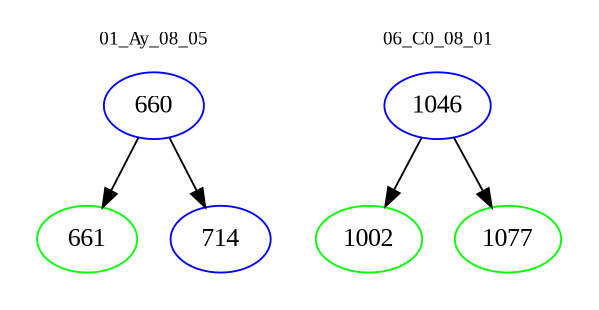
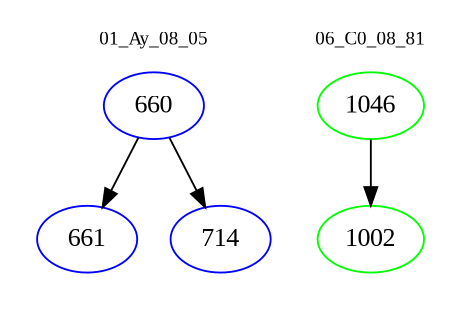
(439, 40) -> (371, 40)
(438, 106) -> (371, 106)
(87, 239) -> (87, 239)
(508, 239) -> none
